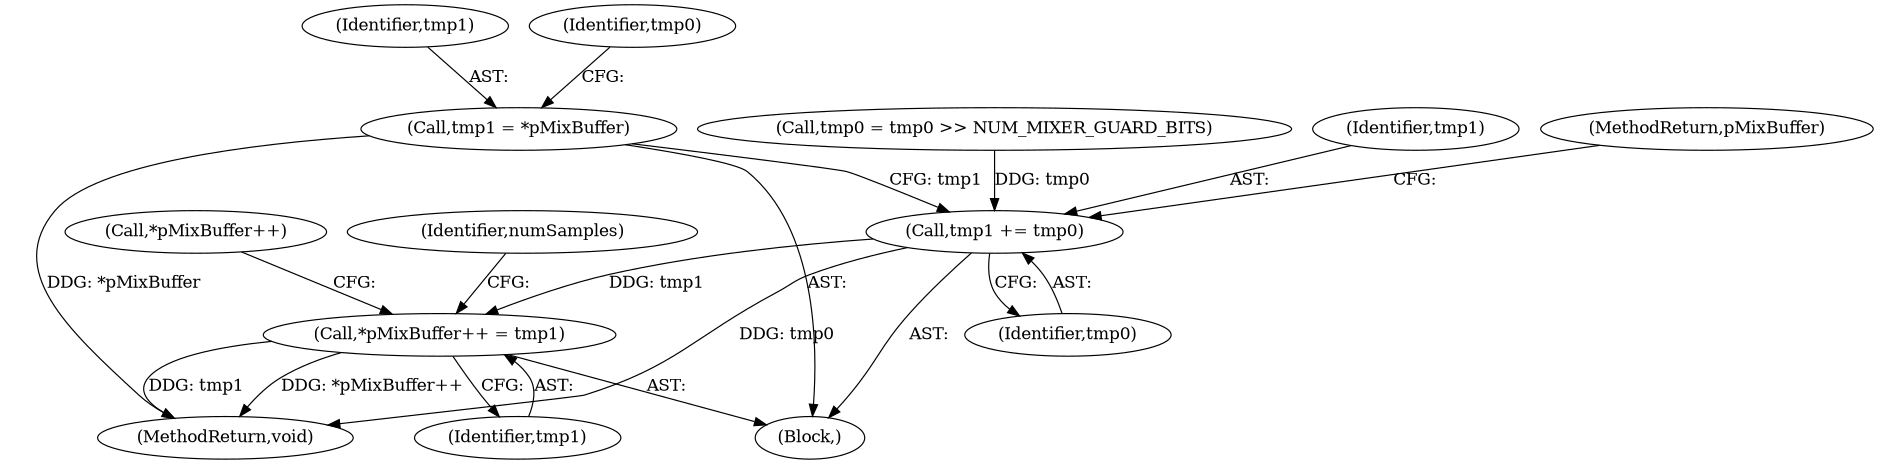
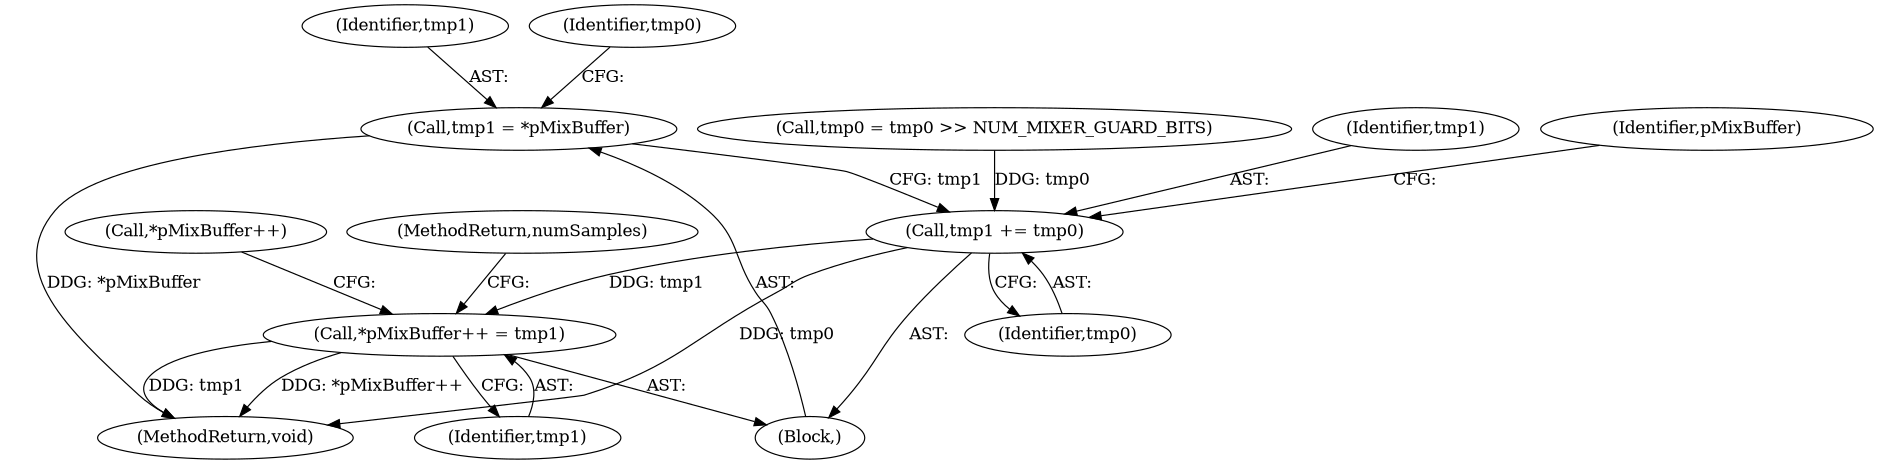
(1707, 129) -> (1707, 129)
(786, 221) -> (741, 263)
(522, 232) -> (522, 232)
